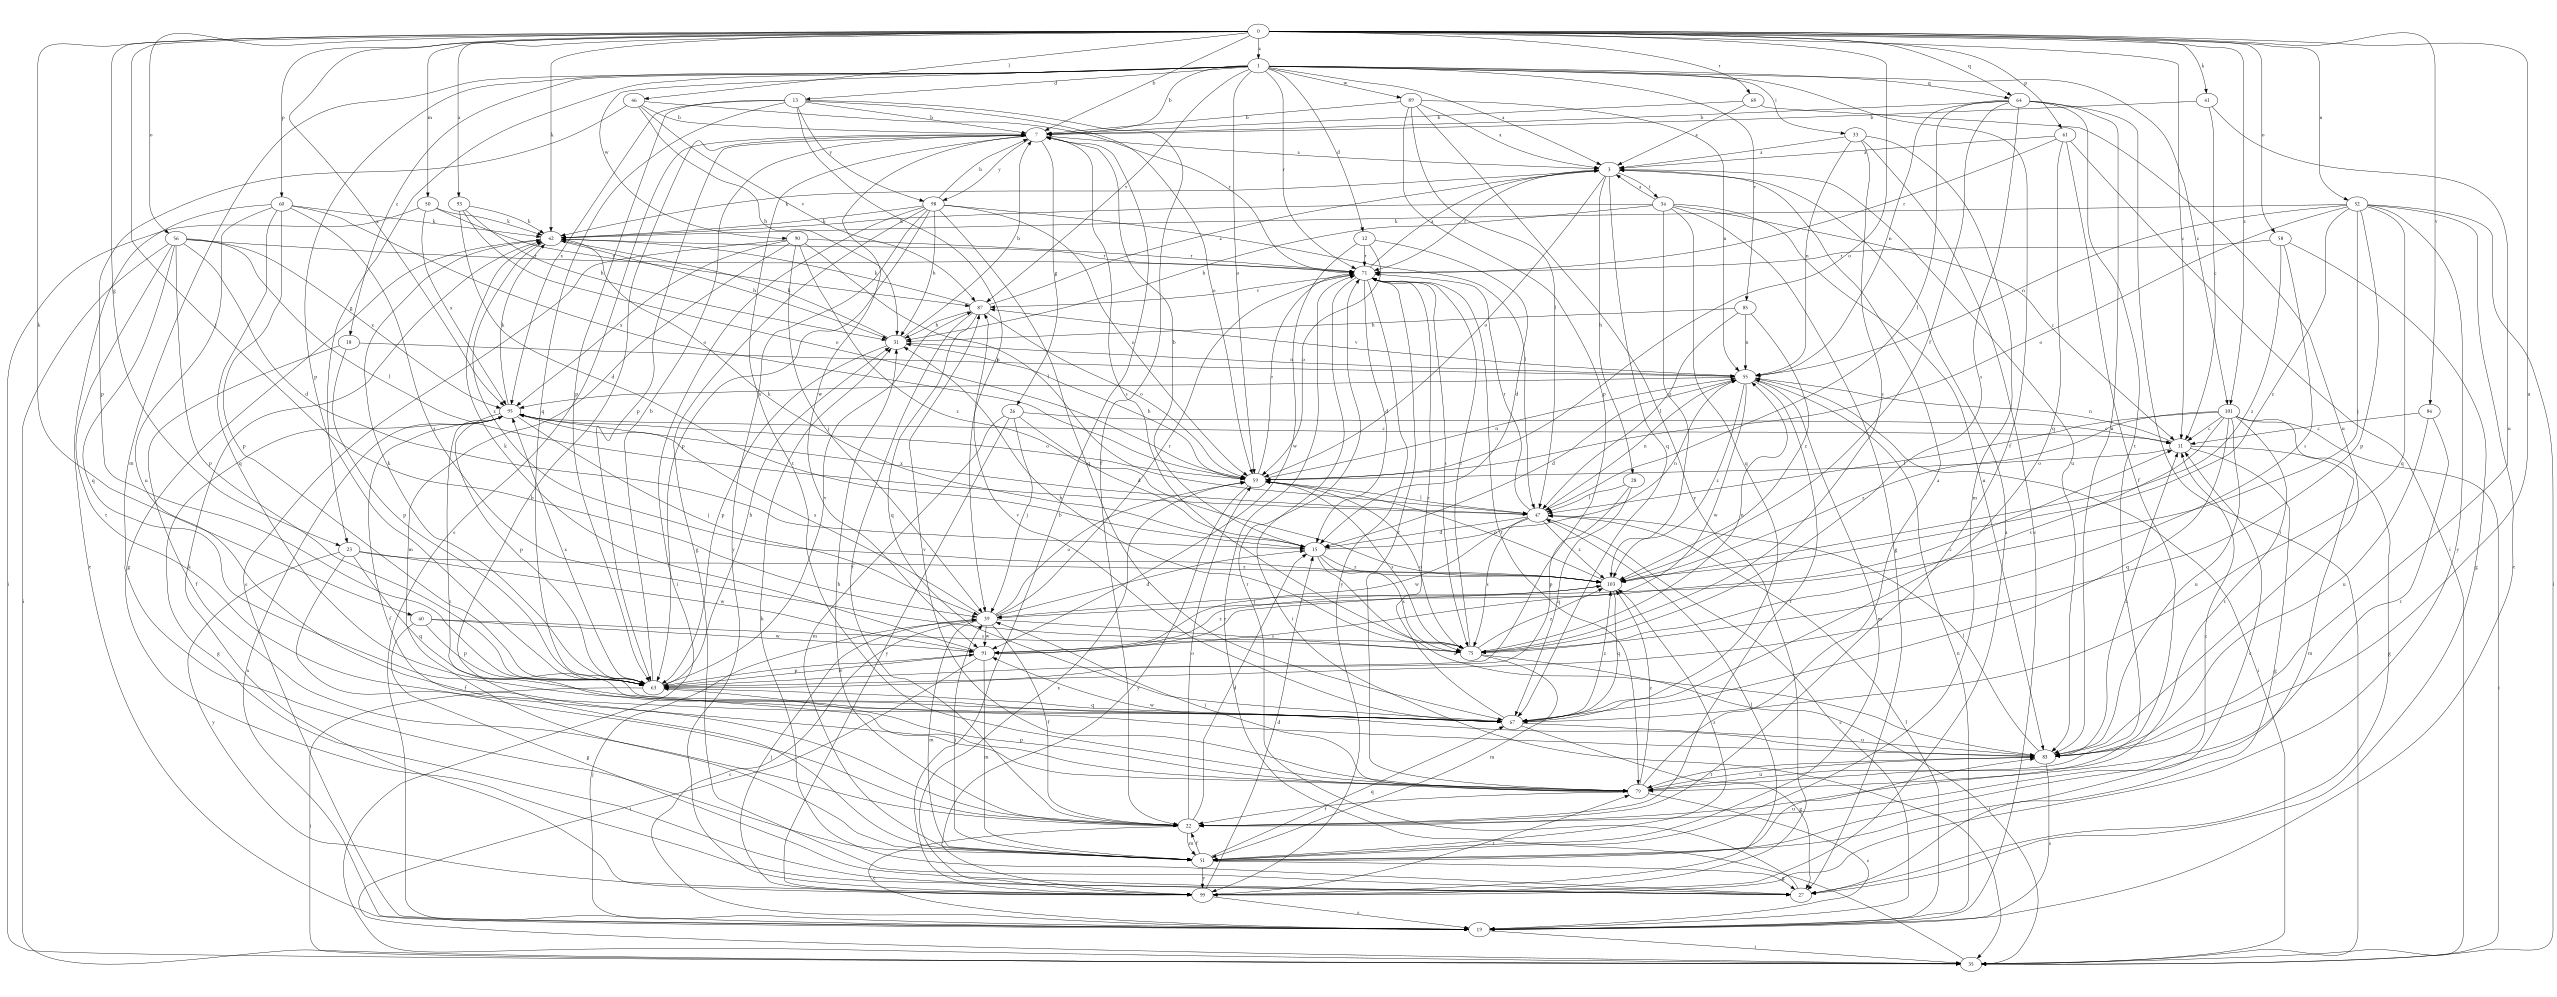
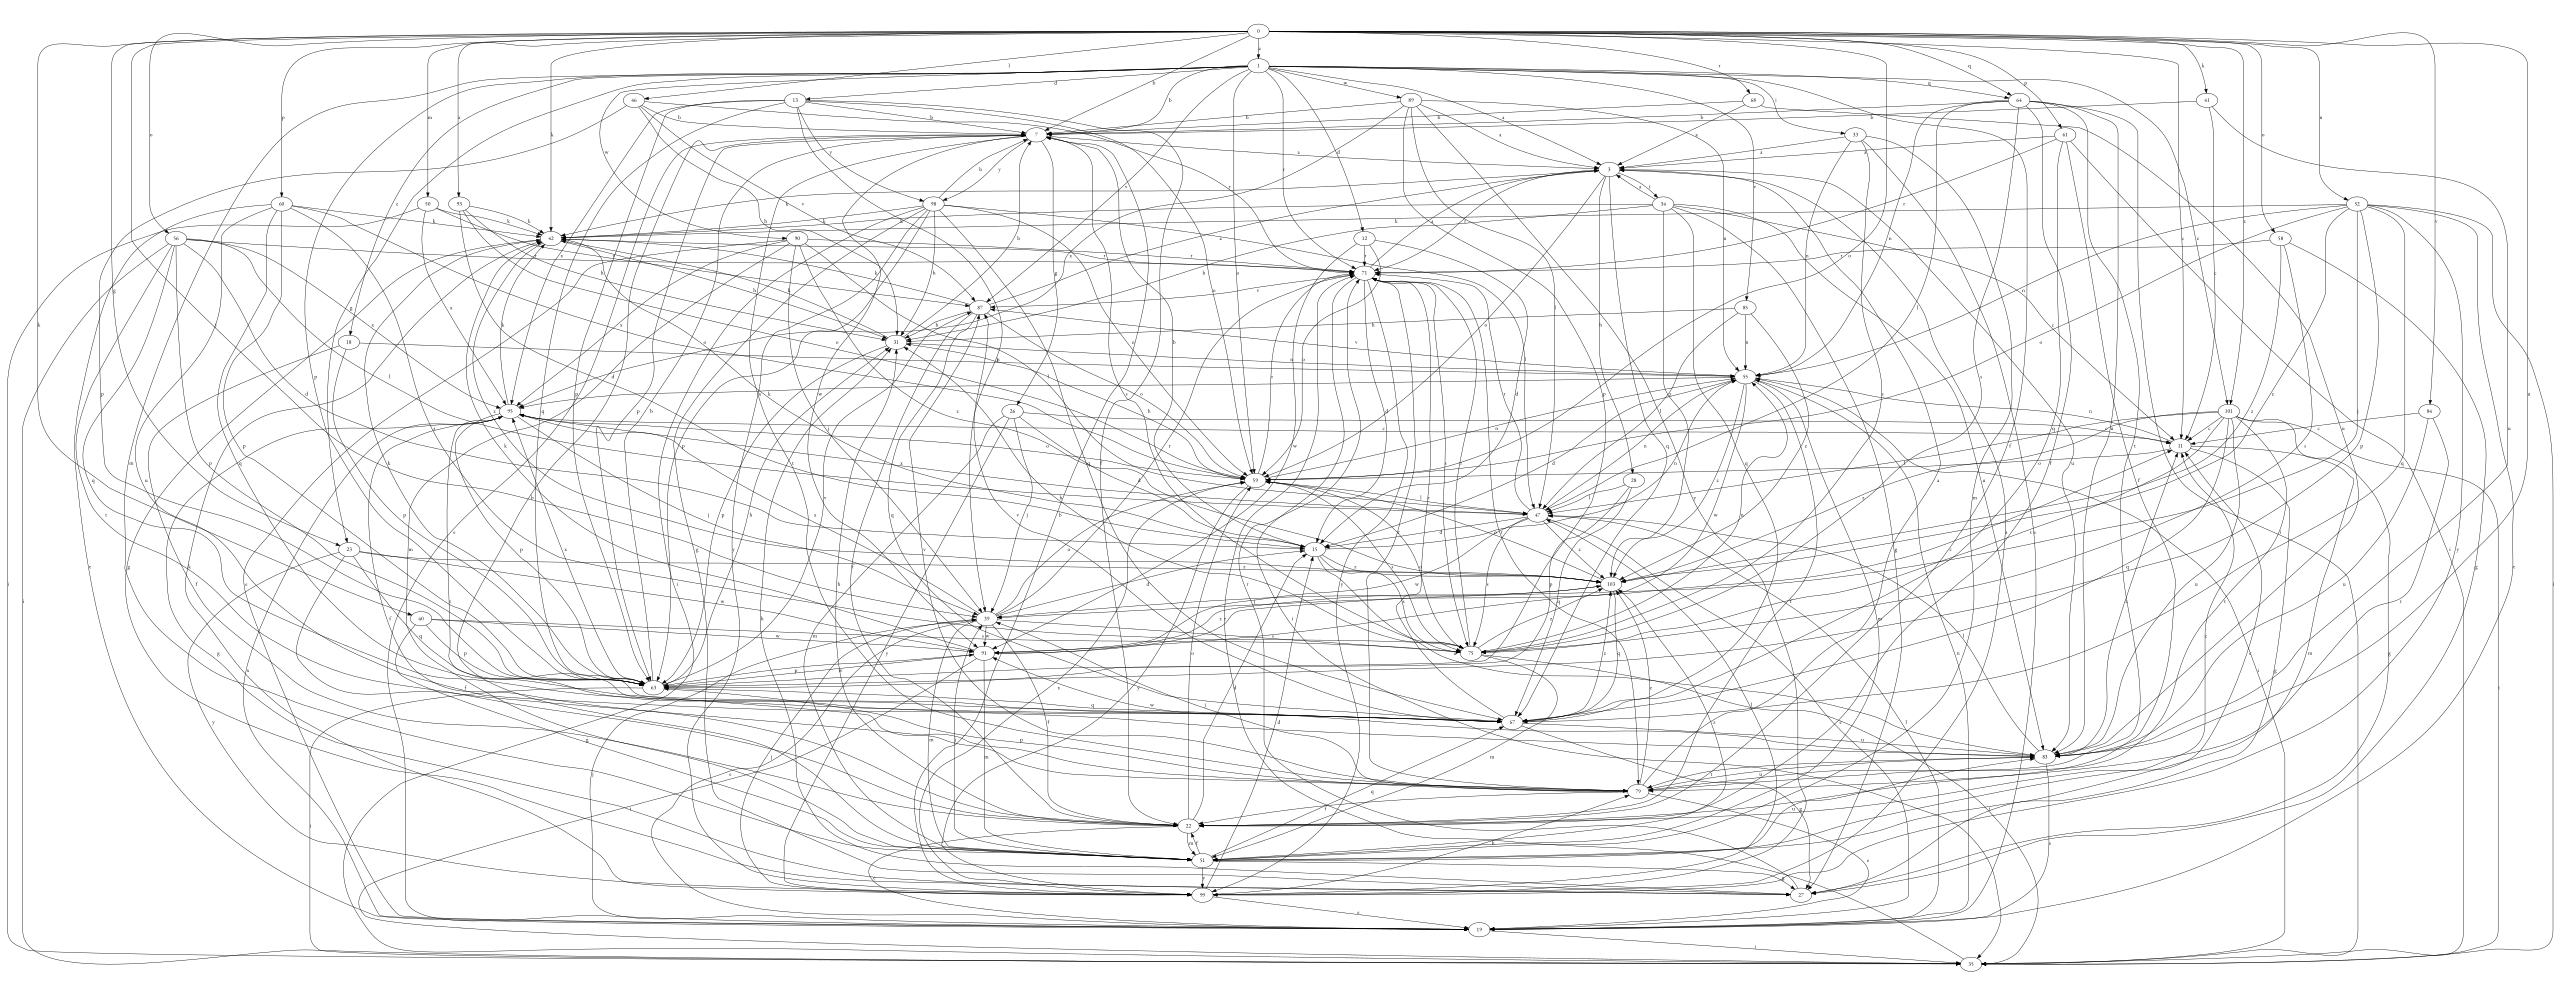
(344, 59) -> (968, 323)
(1903, 386) -> (1852, 704)
(1493, 843) -> (1493, 843)
(1076, 881) -> (761, 798)
